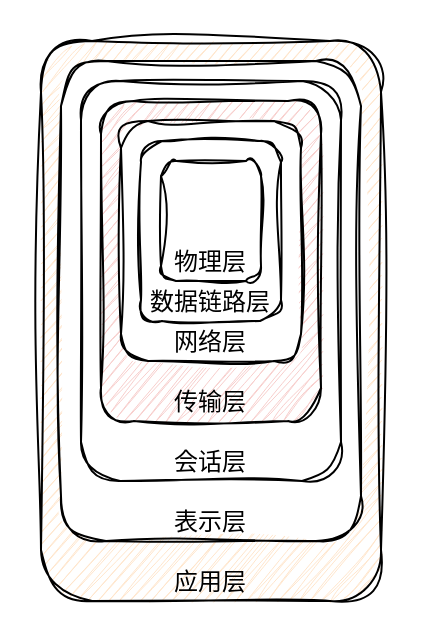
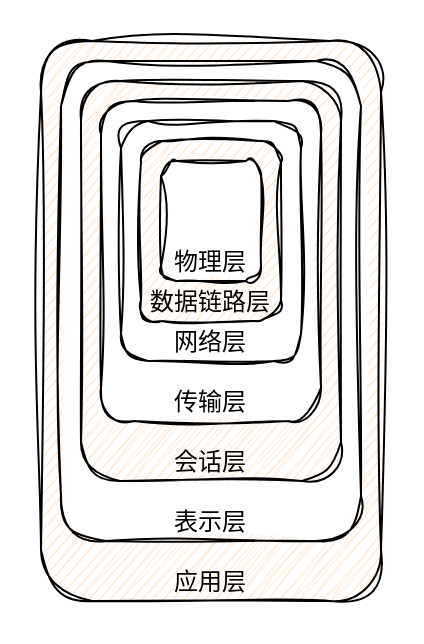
(211, 301) -> (211, 301)
(211, 401) -> (211, 401)
(211, 461) -> (211, 461)
